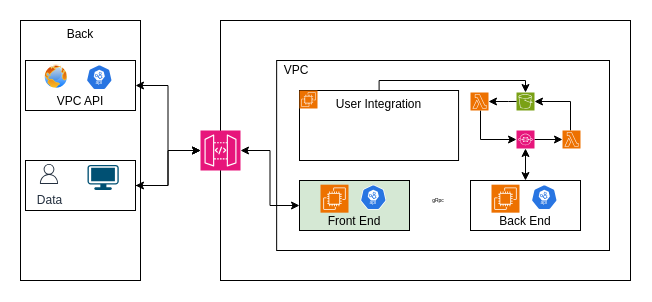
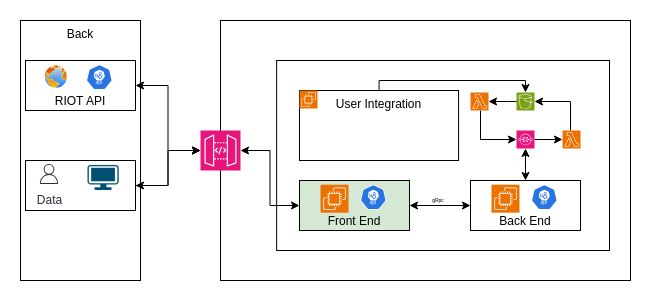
(297, 71) -> none
(81, 100) -> (81, 100)
none -> (440, 206)
